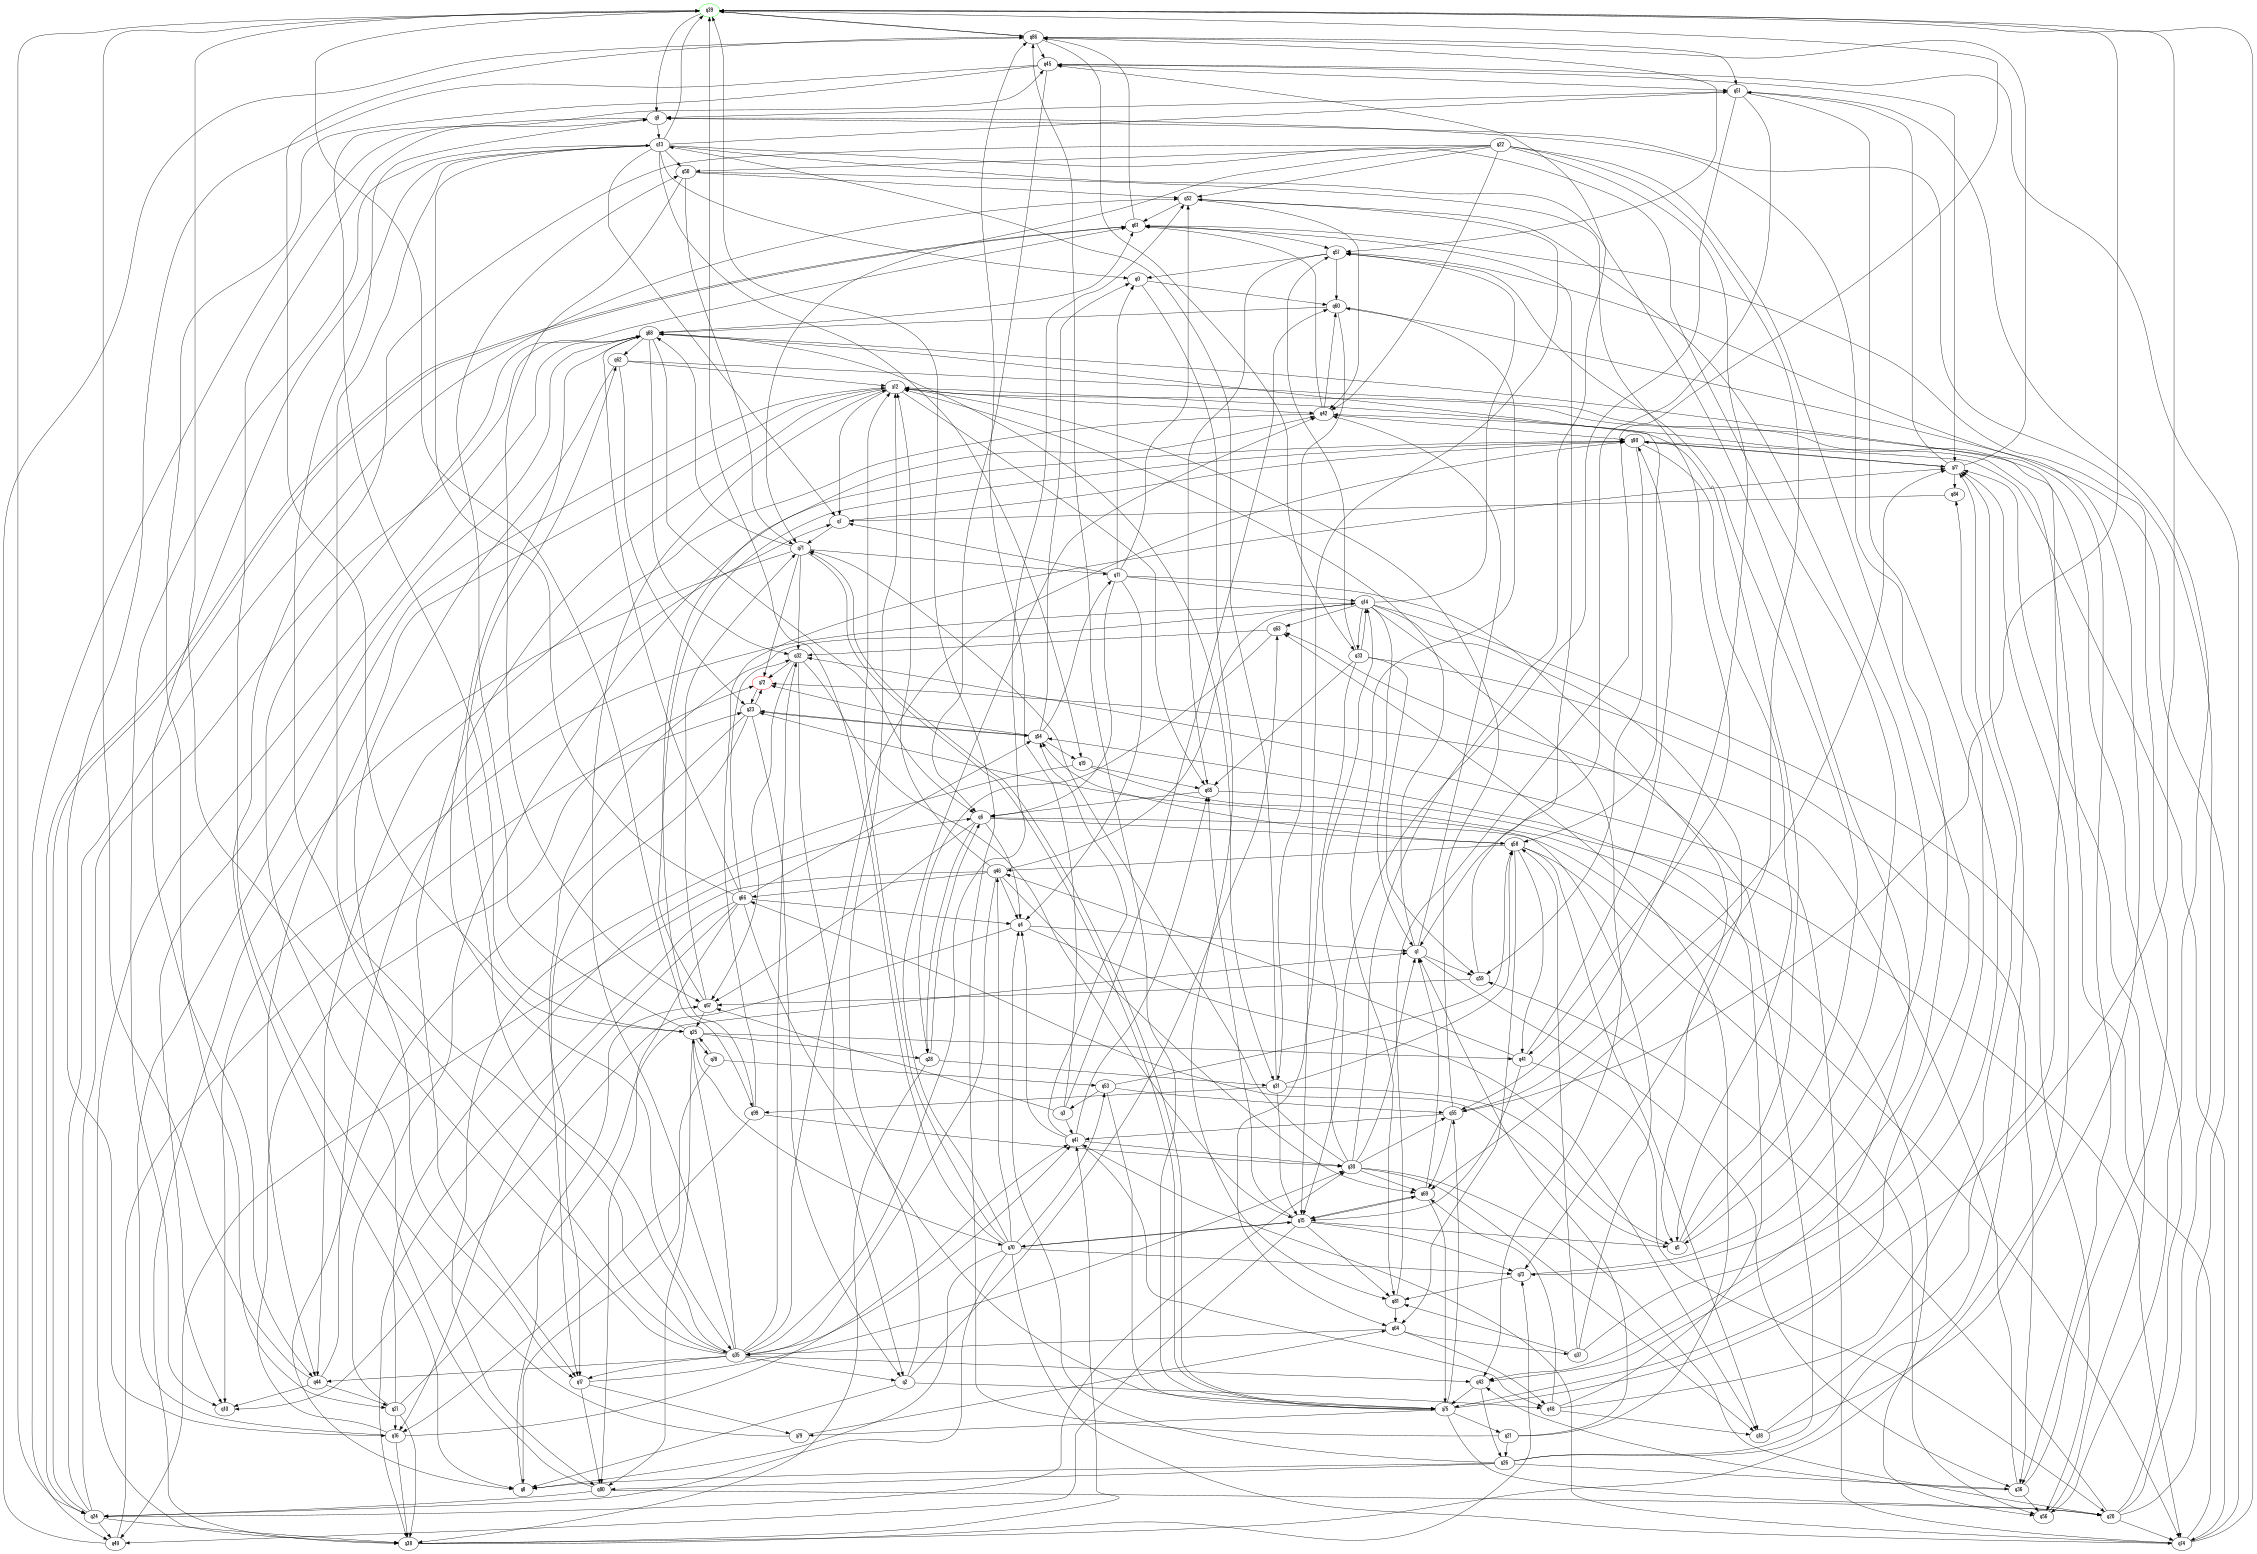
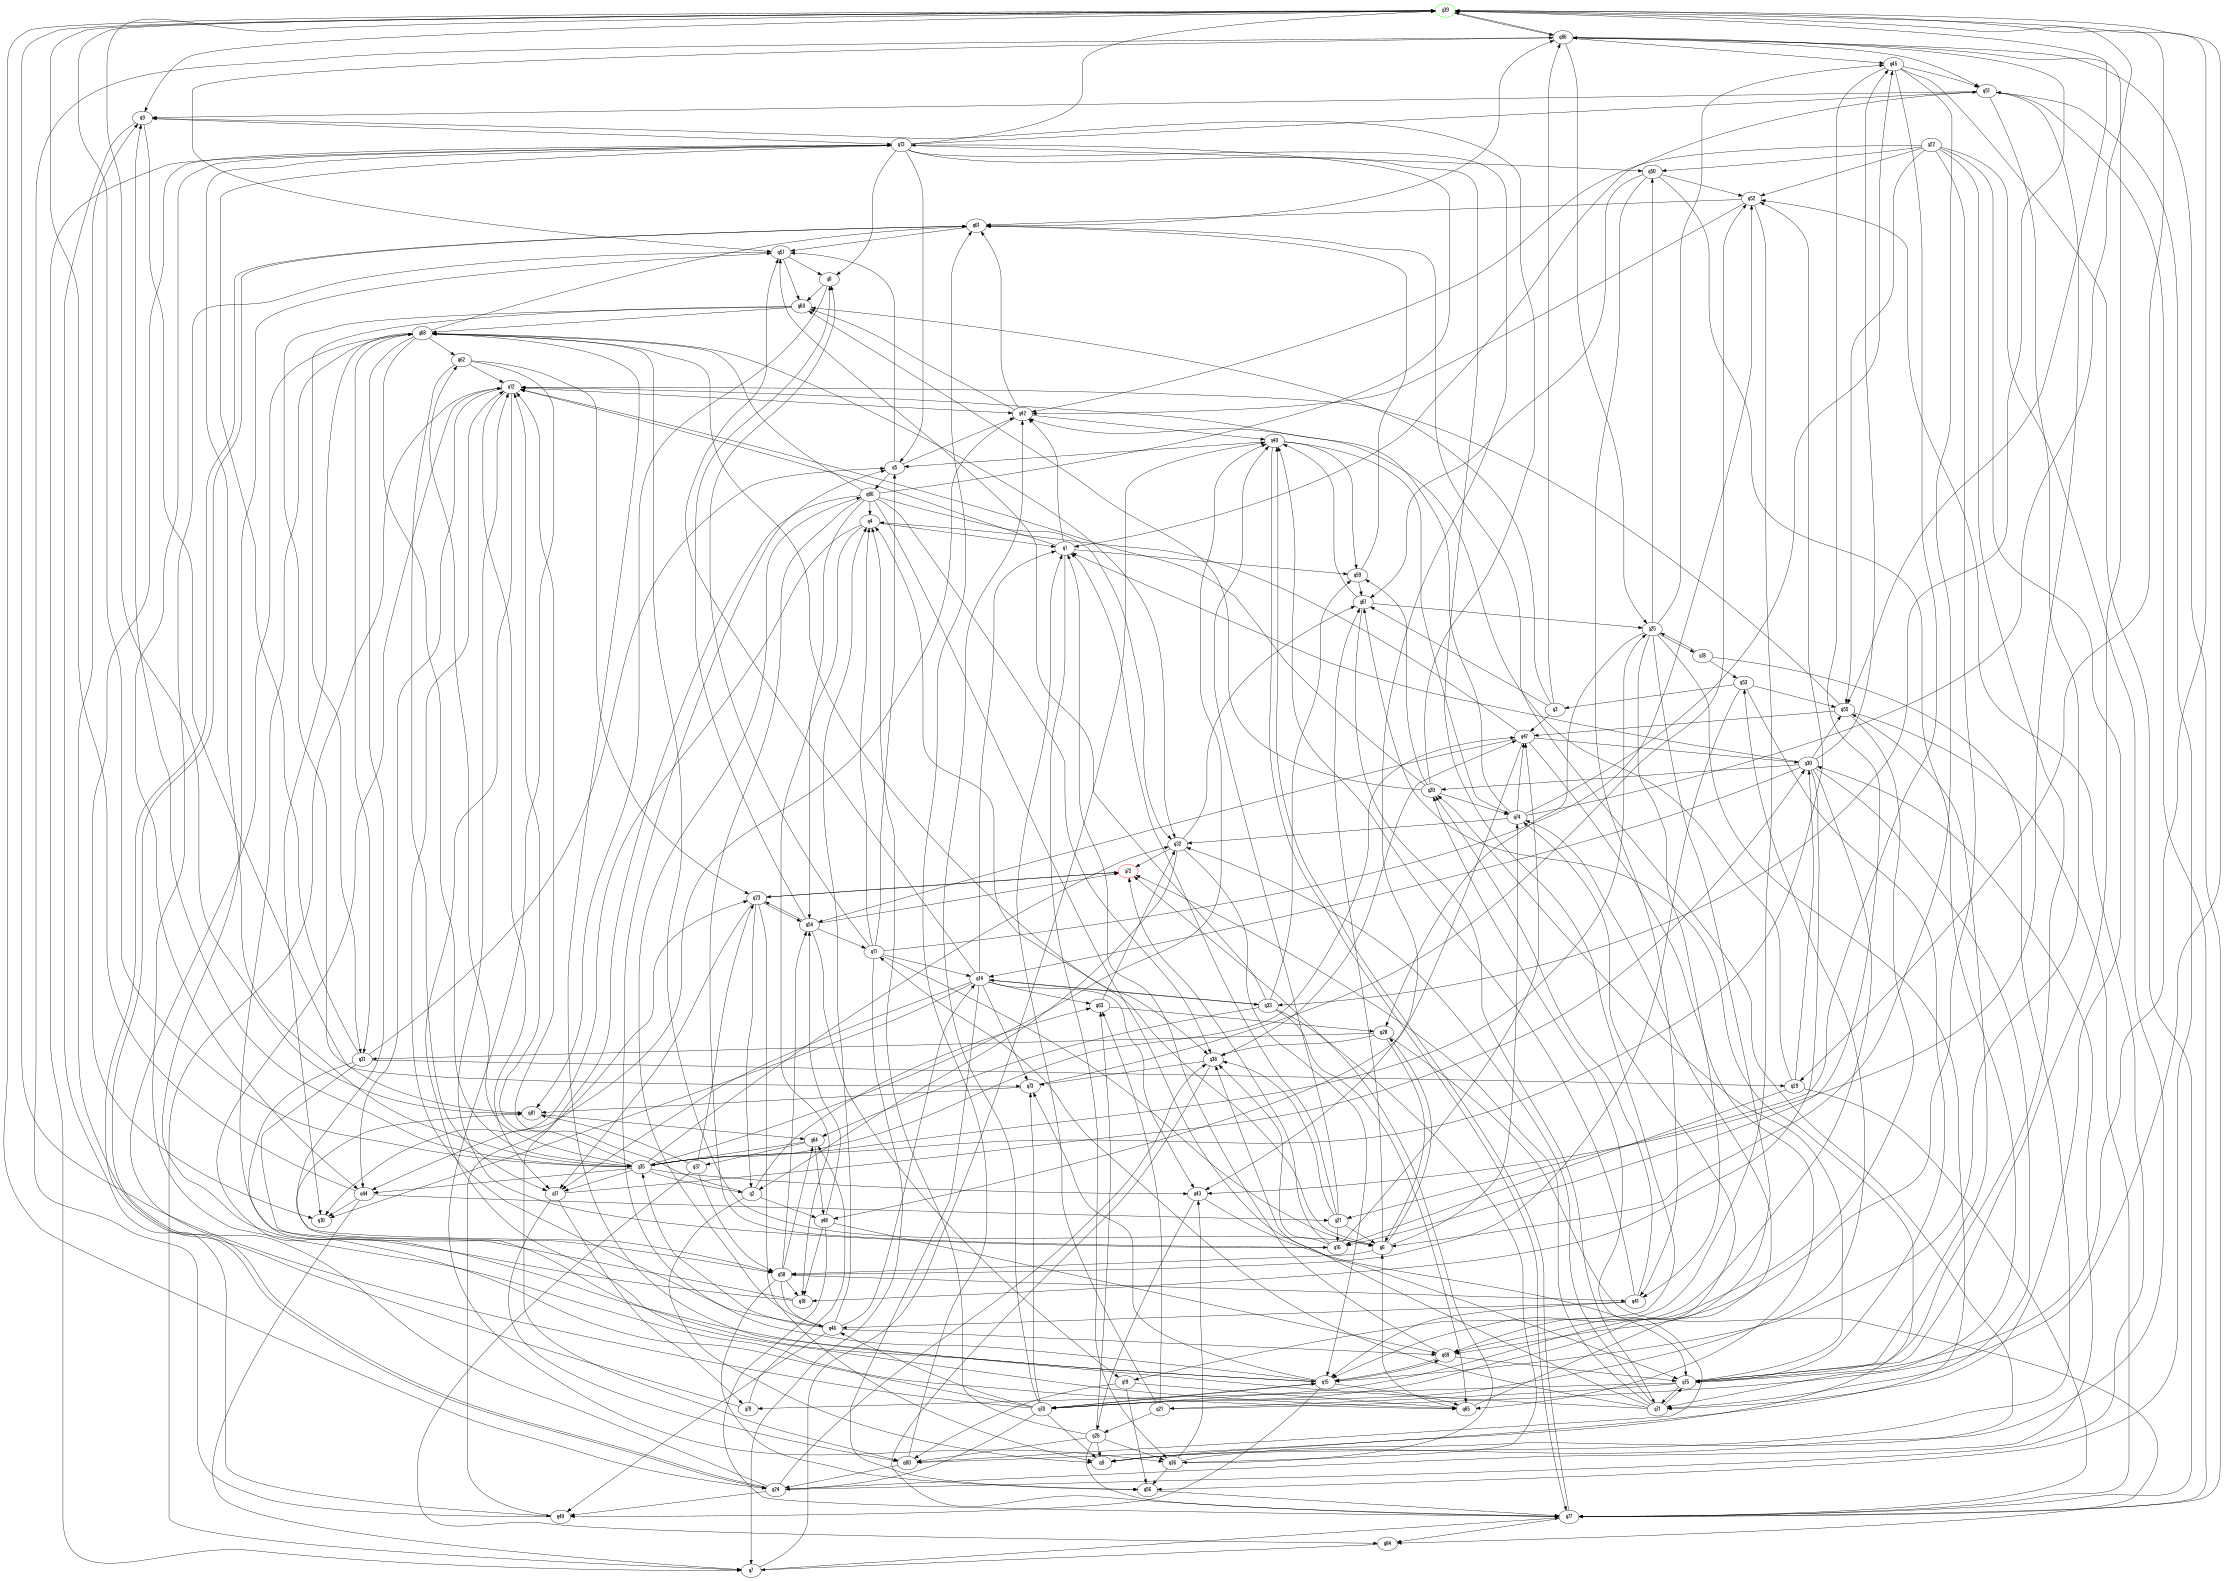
(1635, 441) -> (1275, 441)
(822, 534) -> (1158, 1544)
(755, 1113) -> (1795, 1086)
none -> (2110, 1395)
